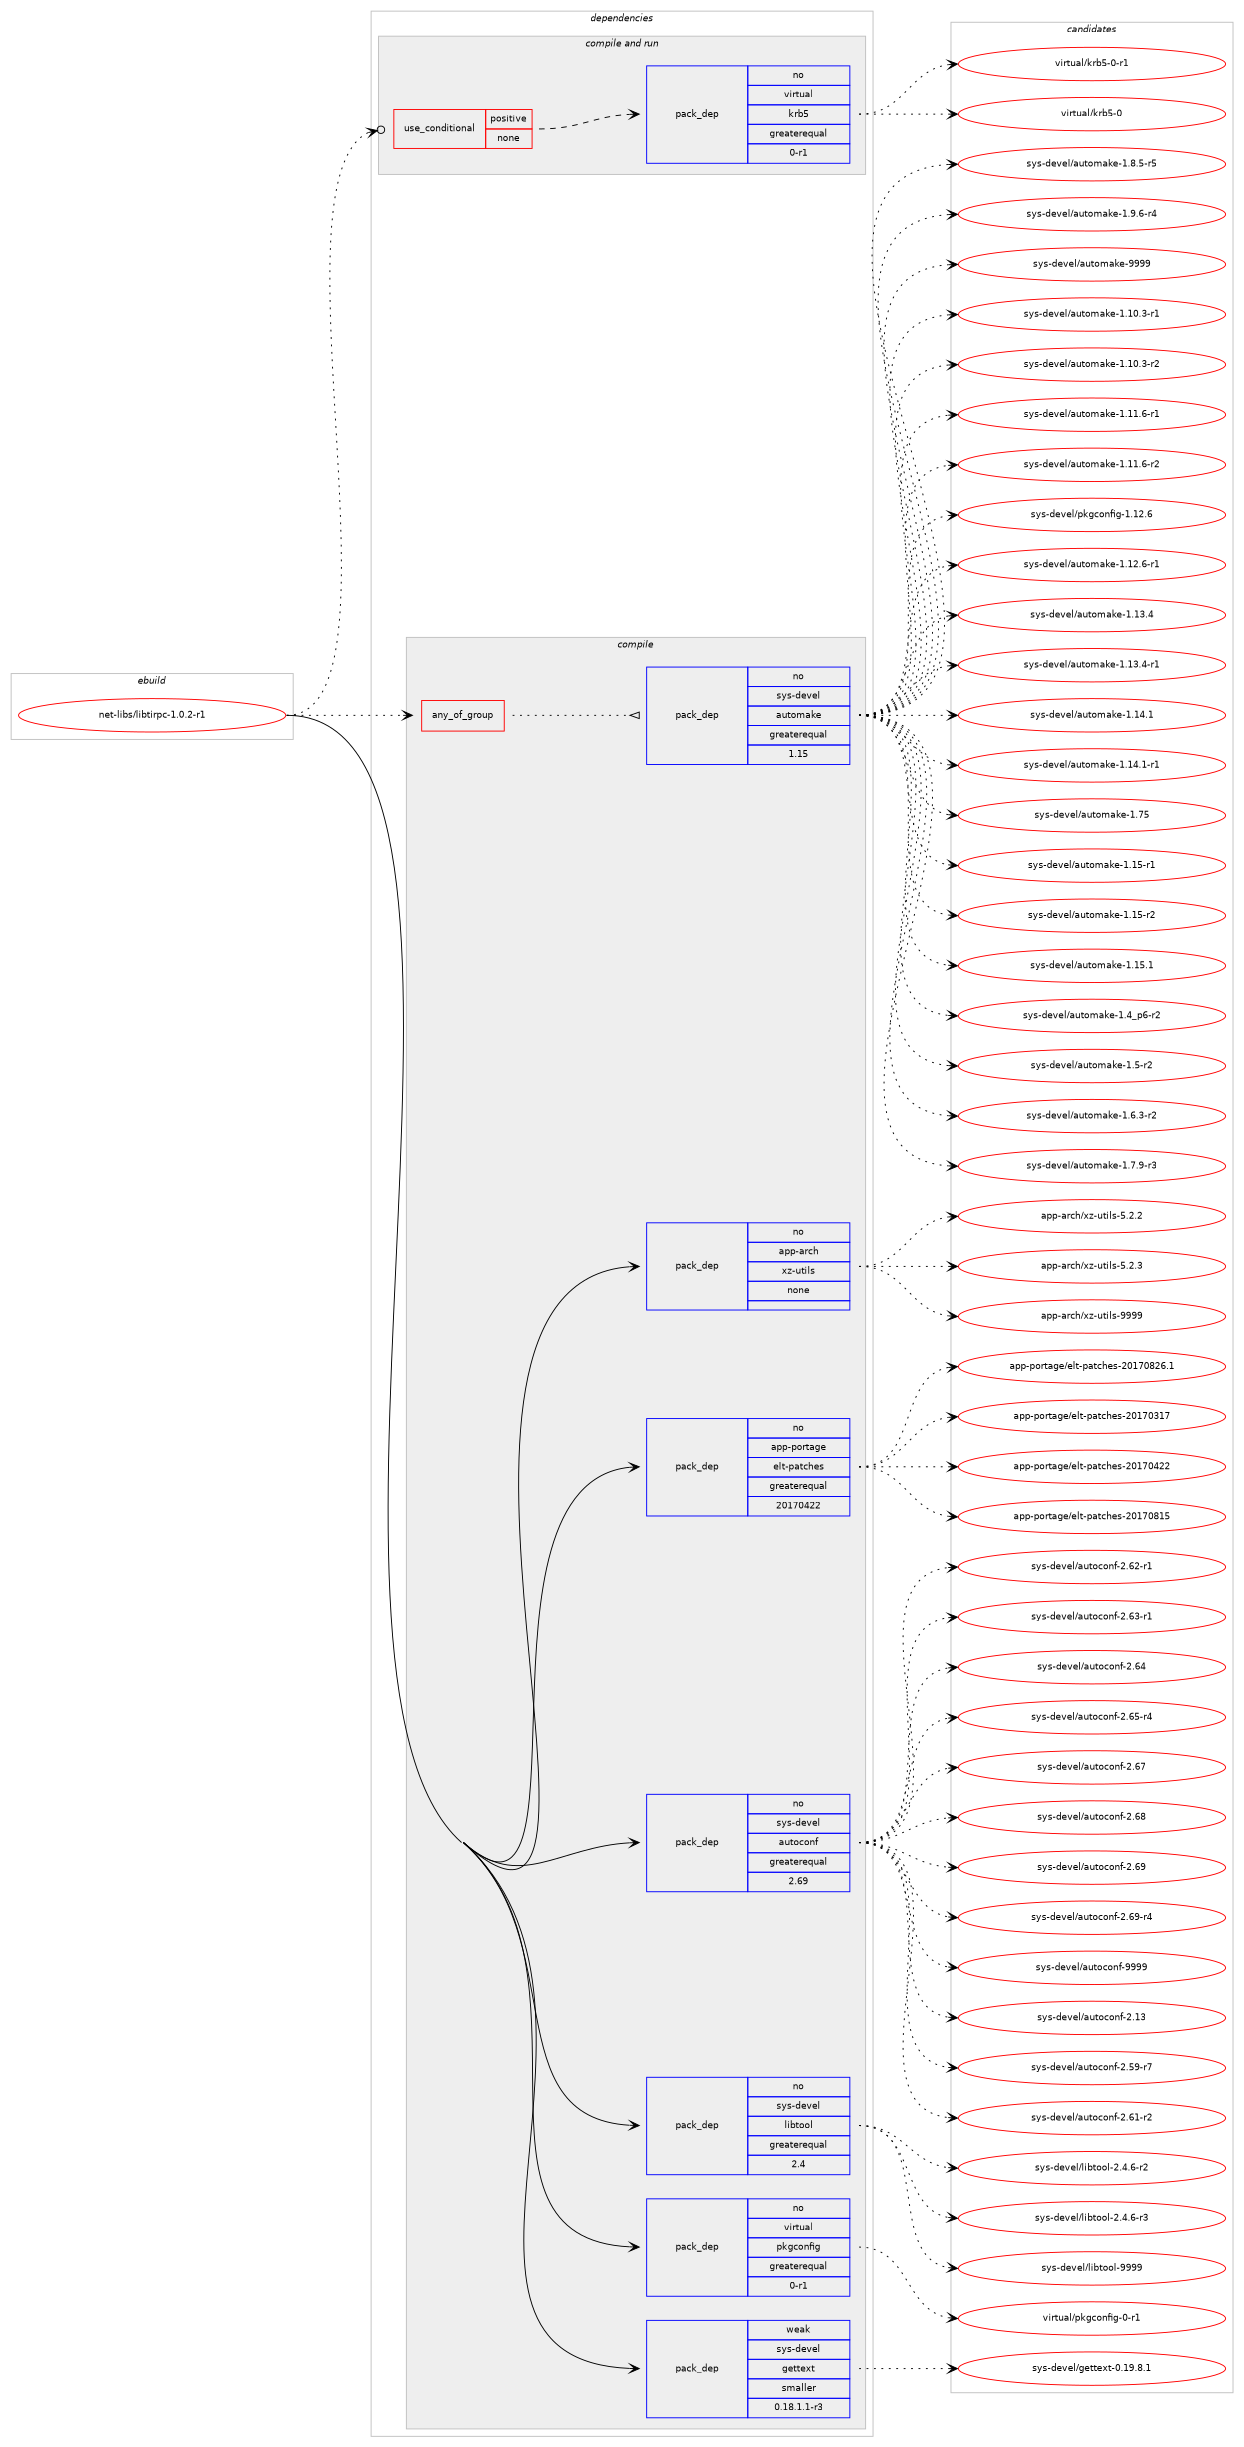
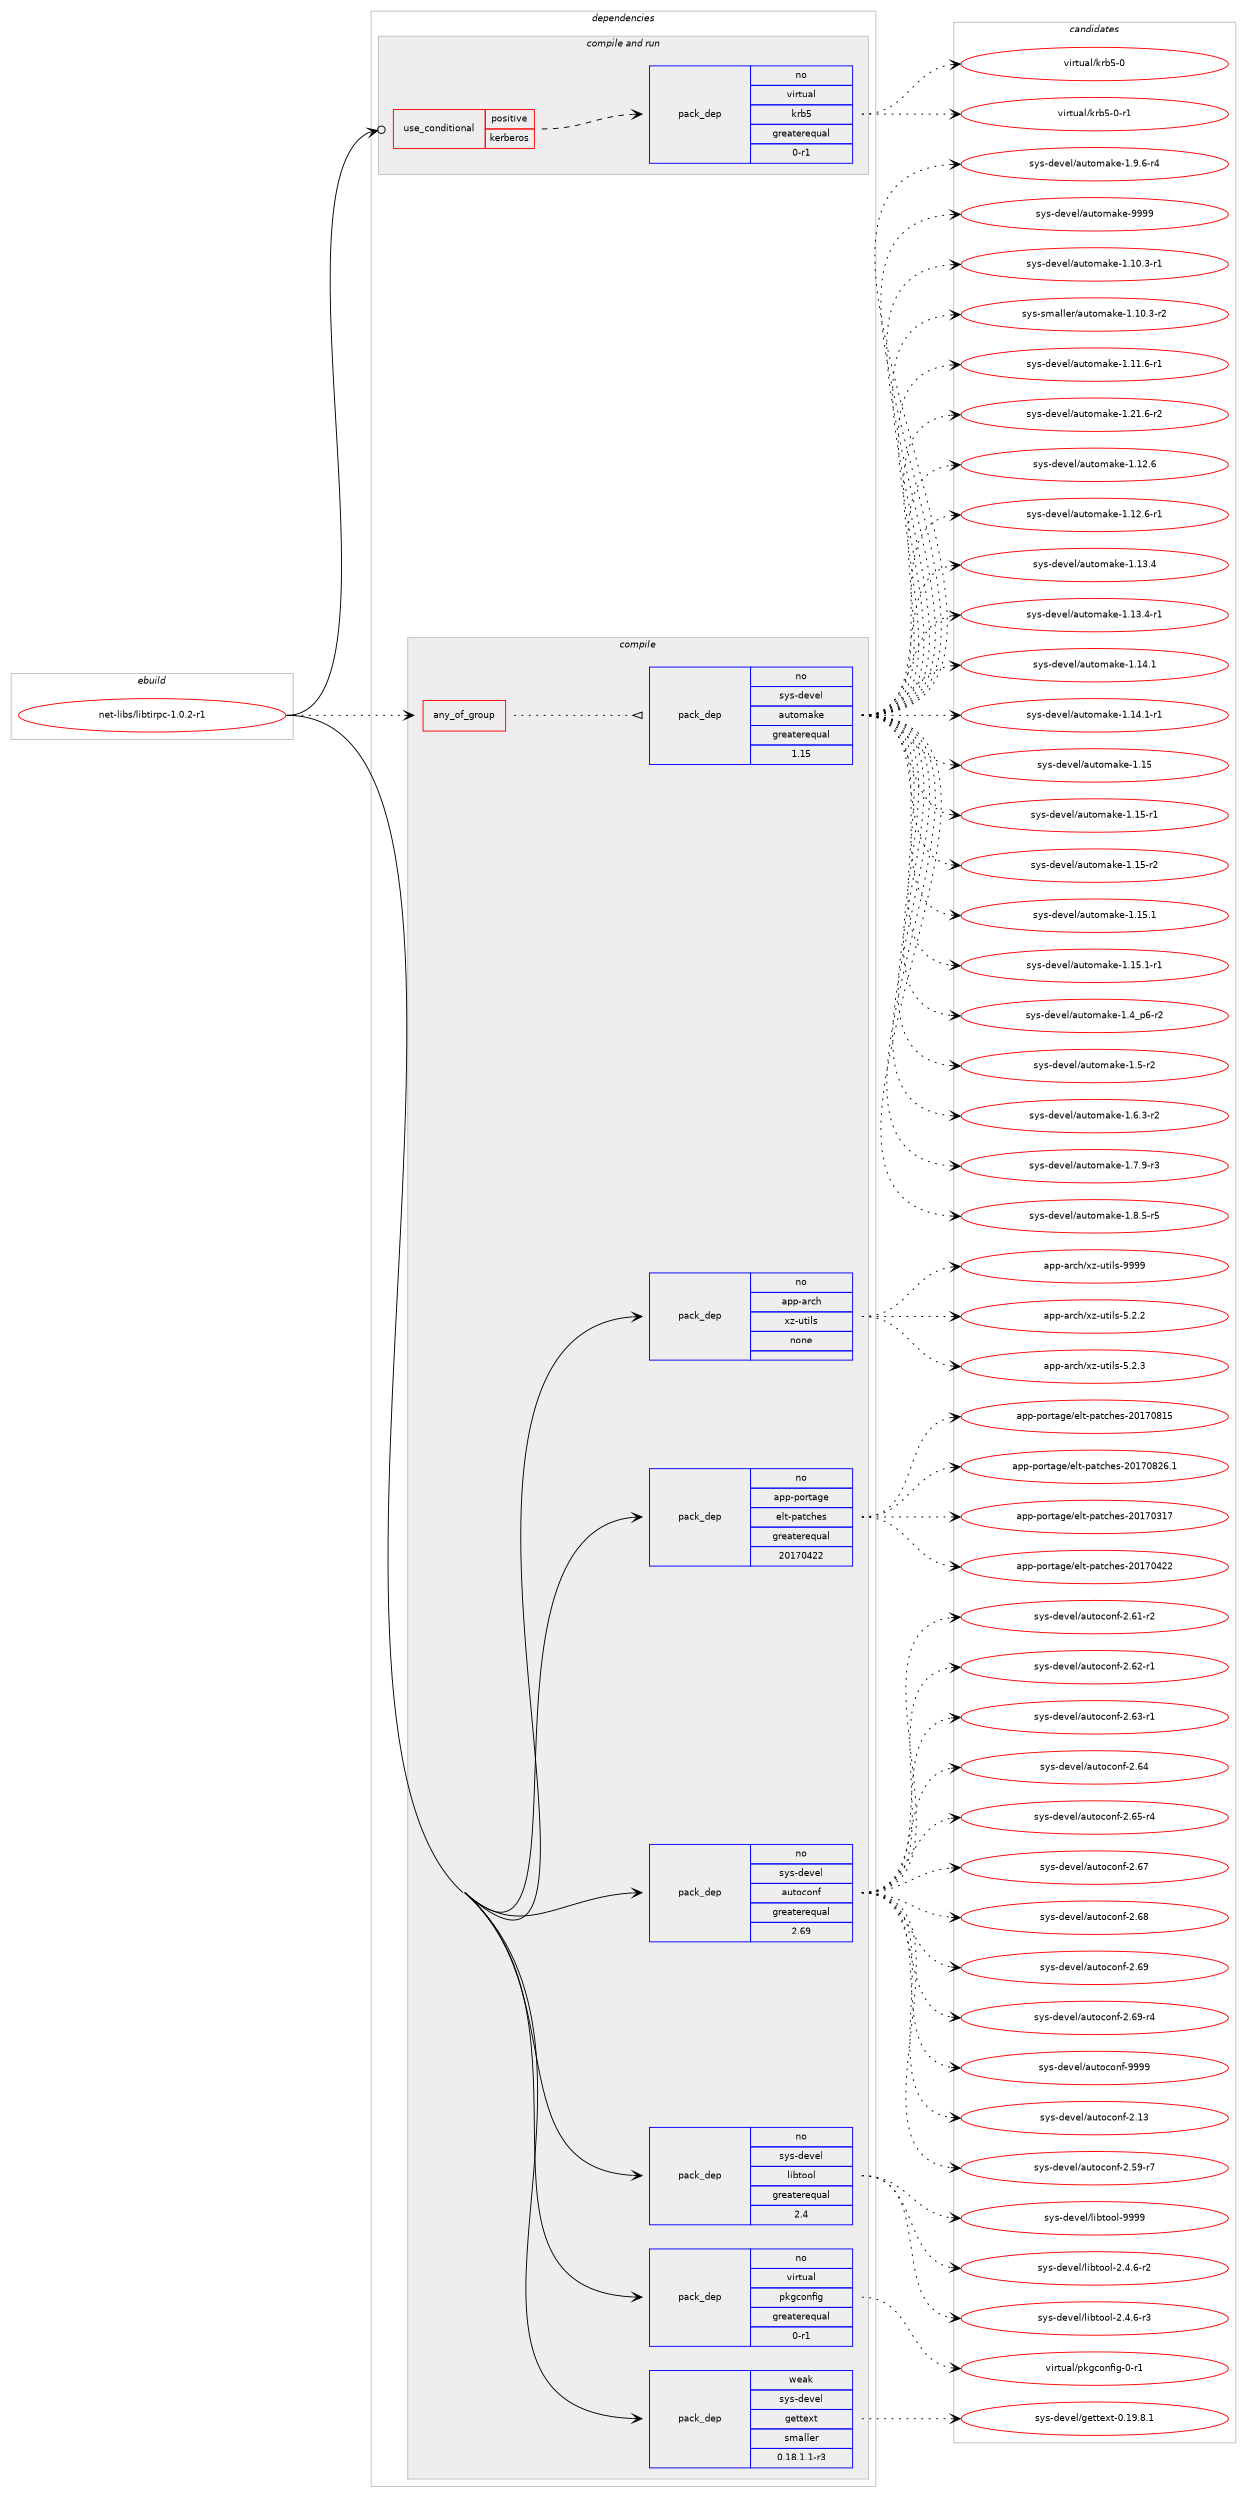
(509, 138) -> (510, 138)
(1092, 365) -> (1095, 315)
(336, 430) -> (336, 430)
(1092, 465) -> (1095, 415)
(1092, 515) -> (1095, 465)
(1092, 816) -> (1095, 765)
none -> (1095, 966)
